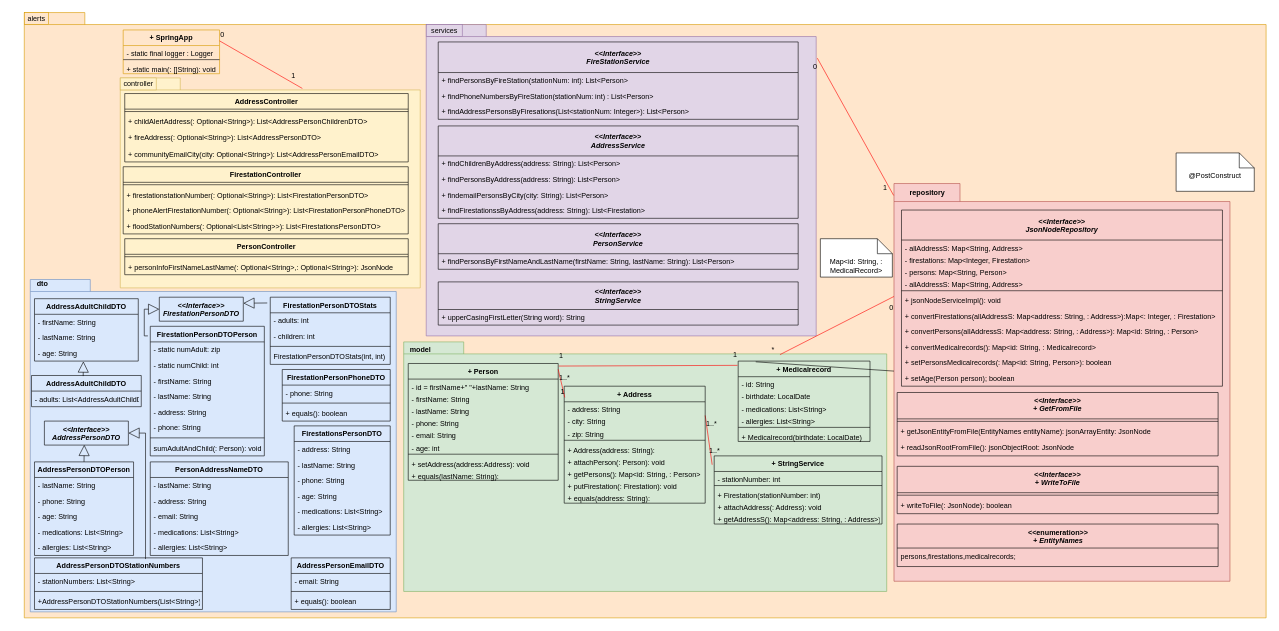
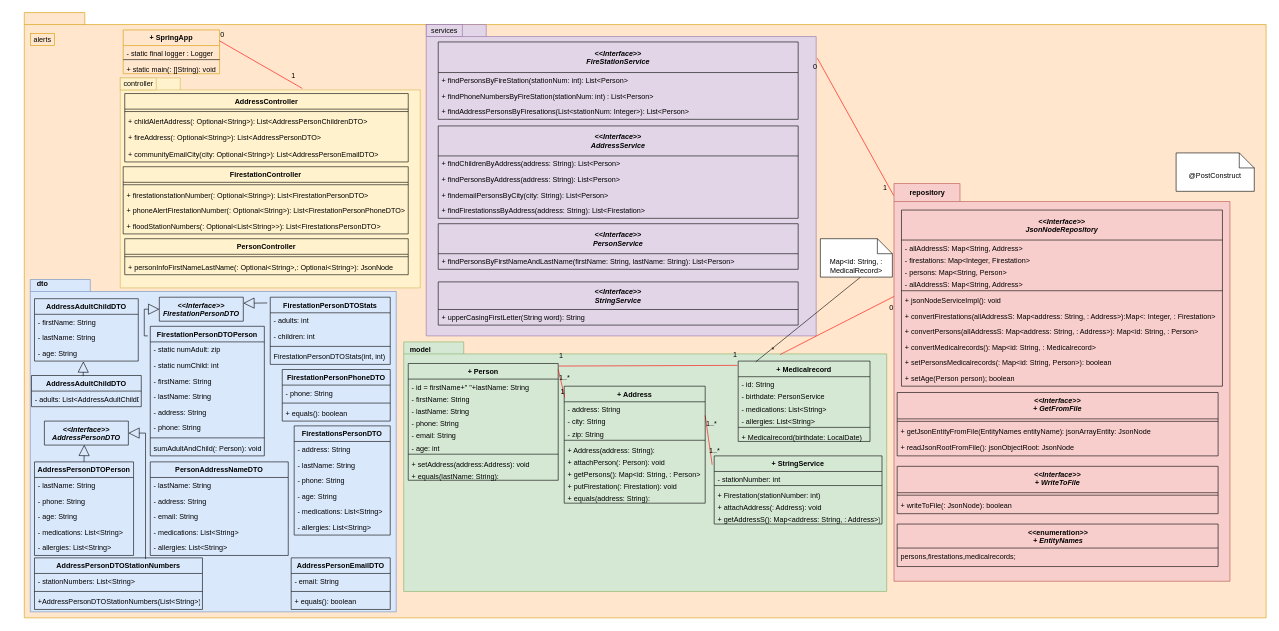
(36, 18) -> (42, 39)
(825, 366) -> (807, 320)
(781, 397) -> (789, 397)
